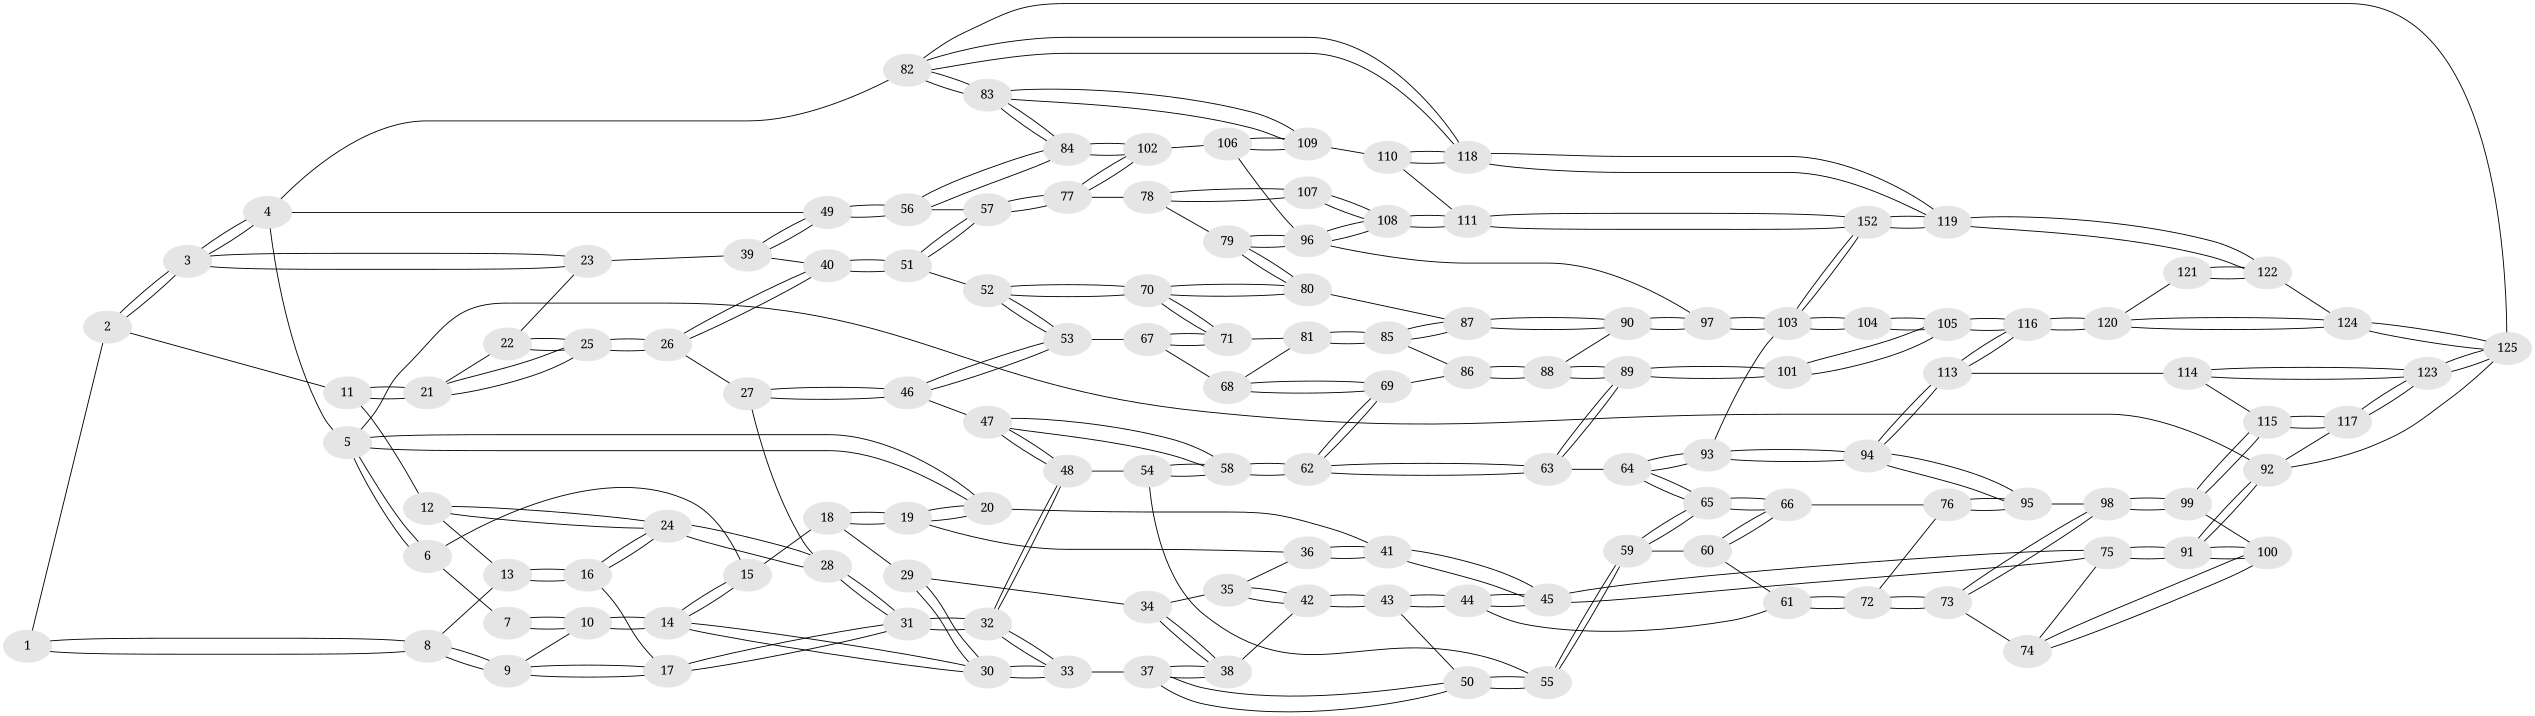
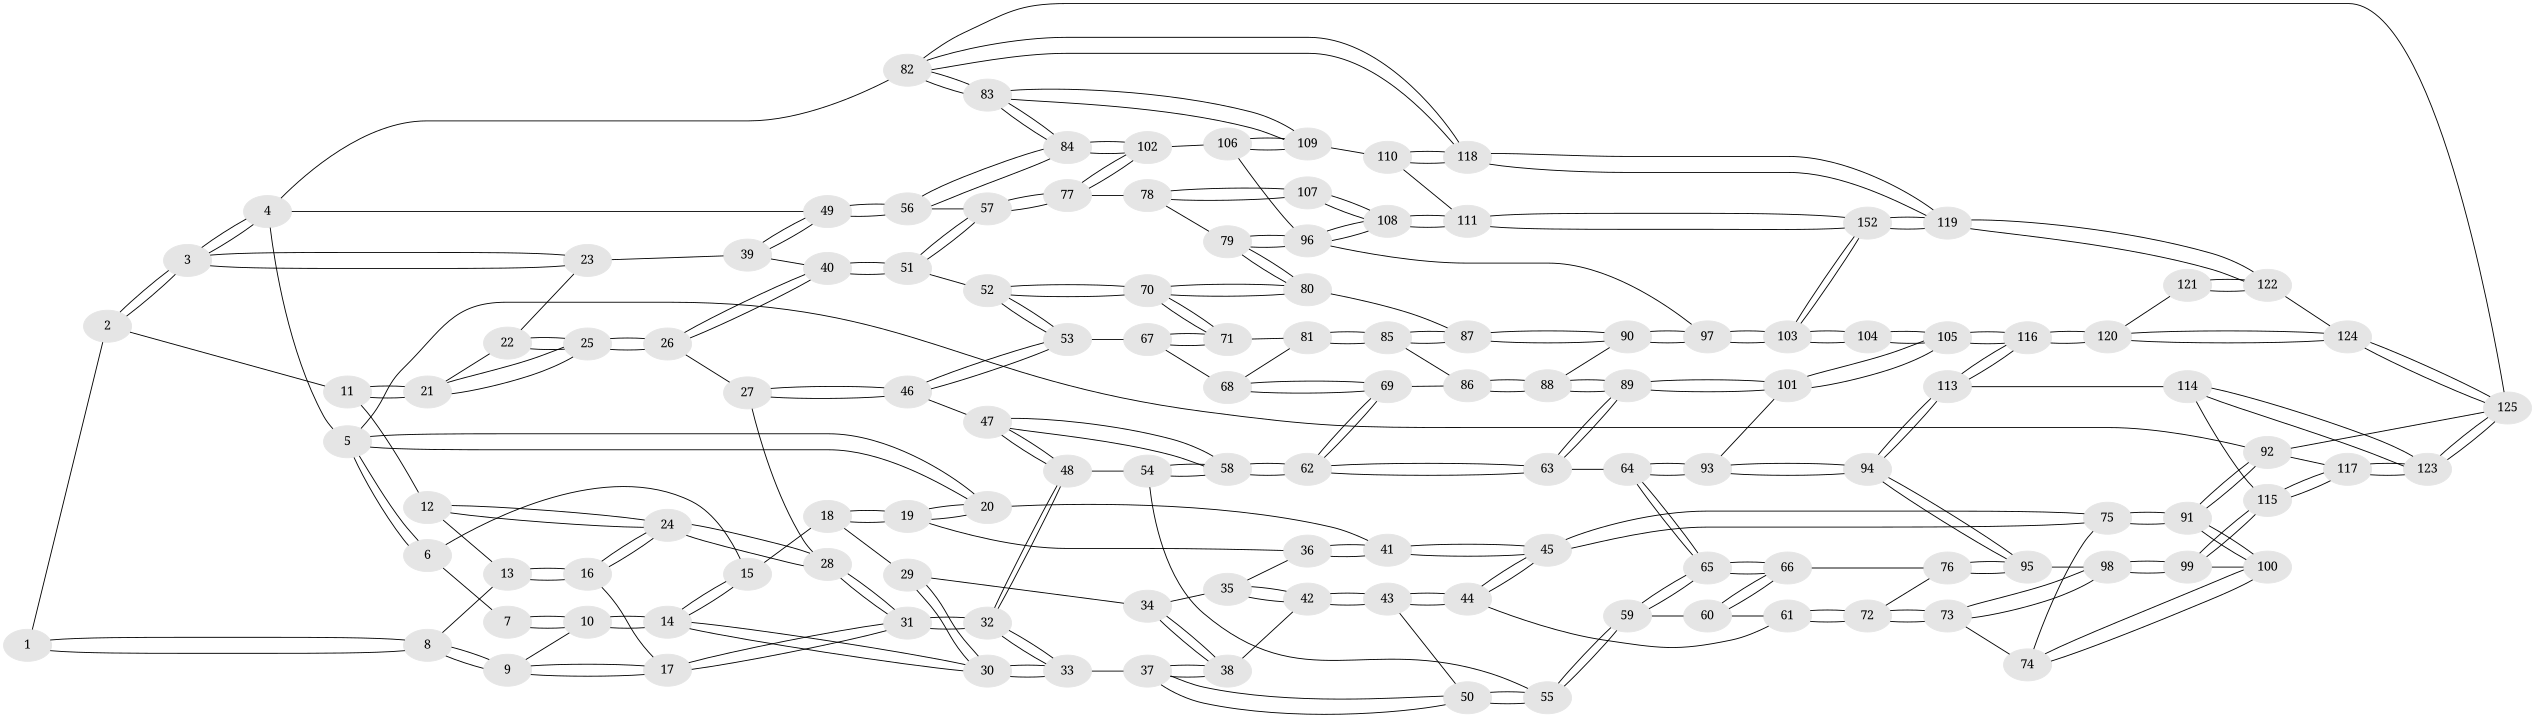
(1741, 386) -> (1742, 433)
